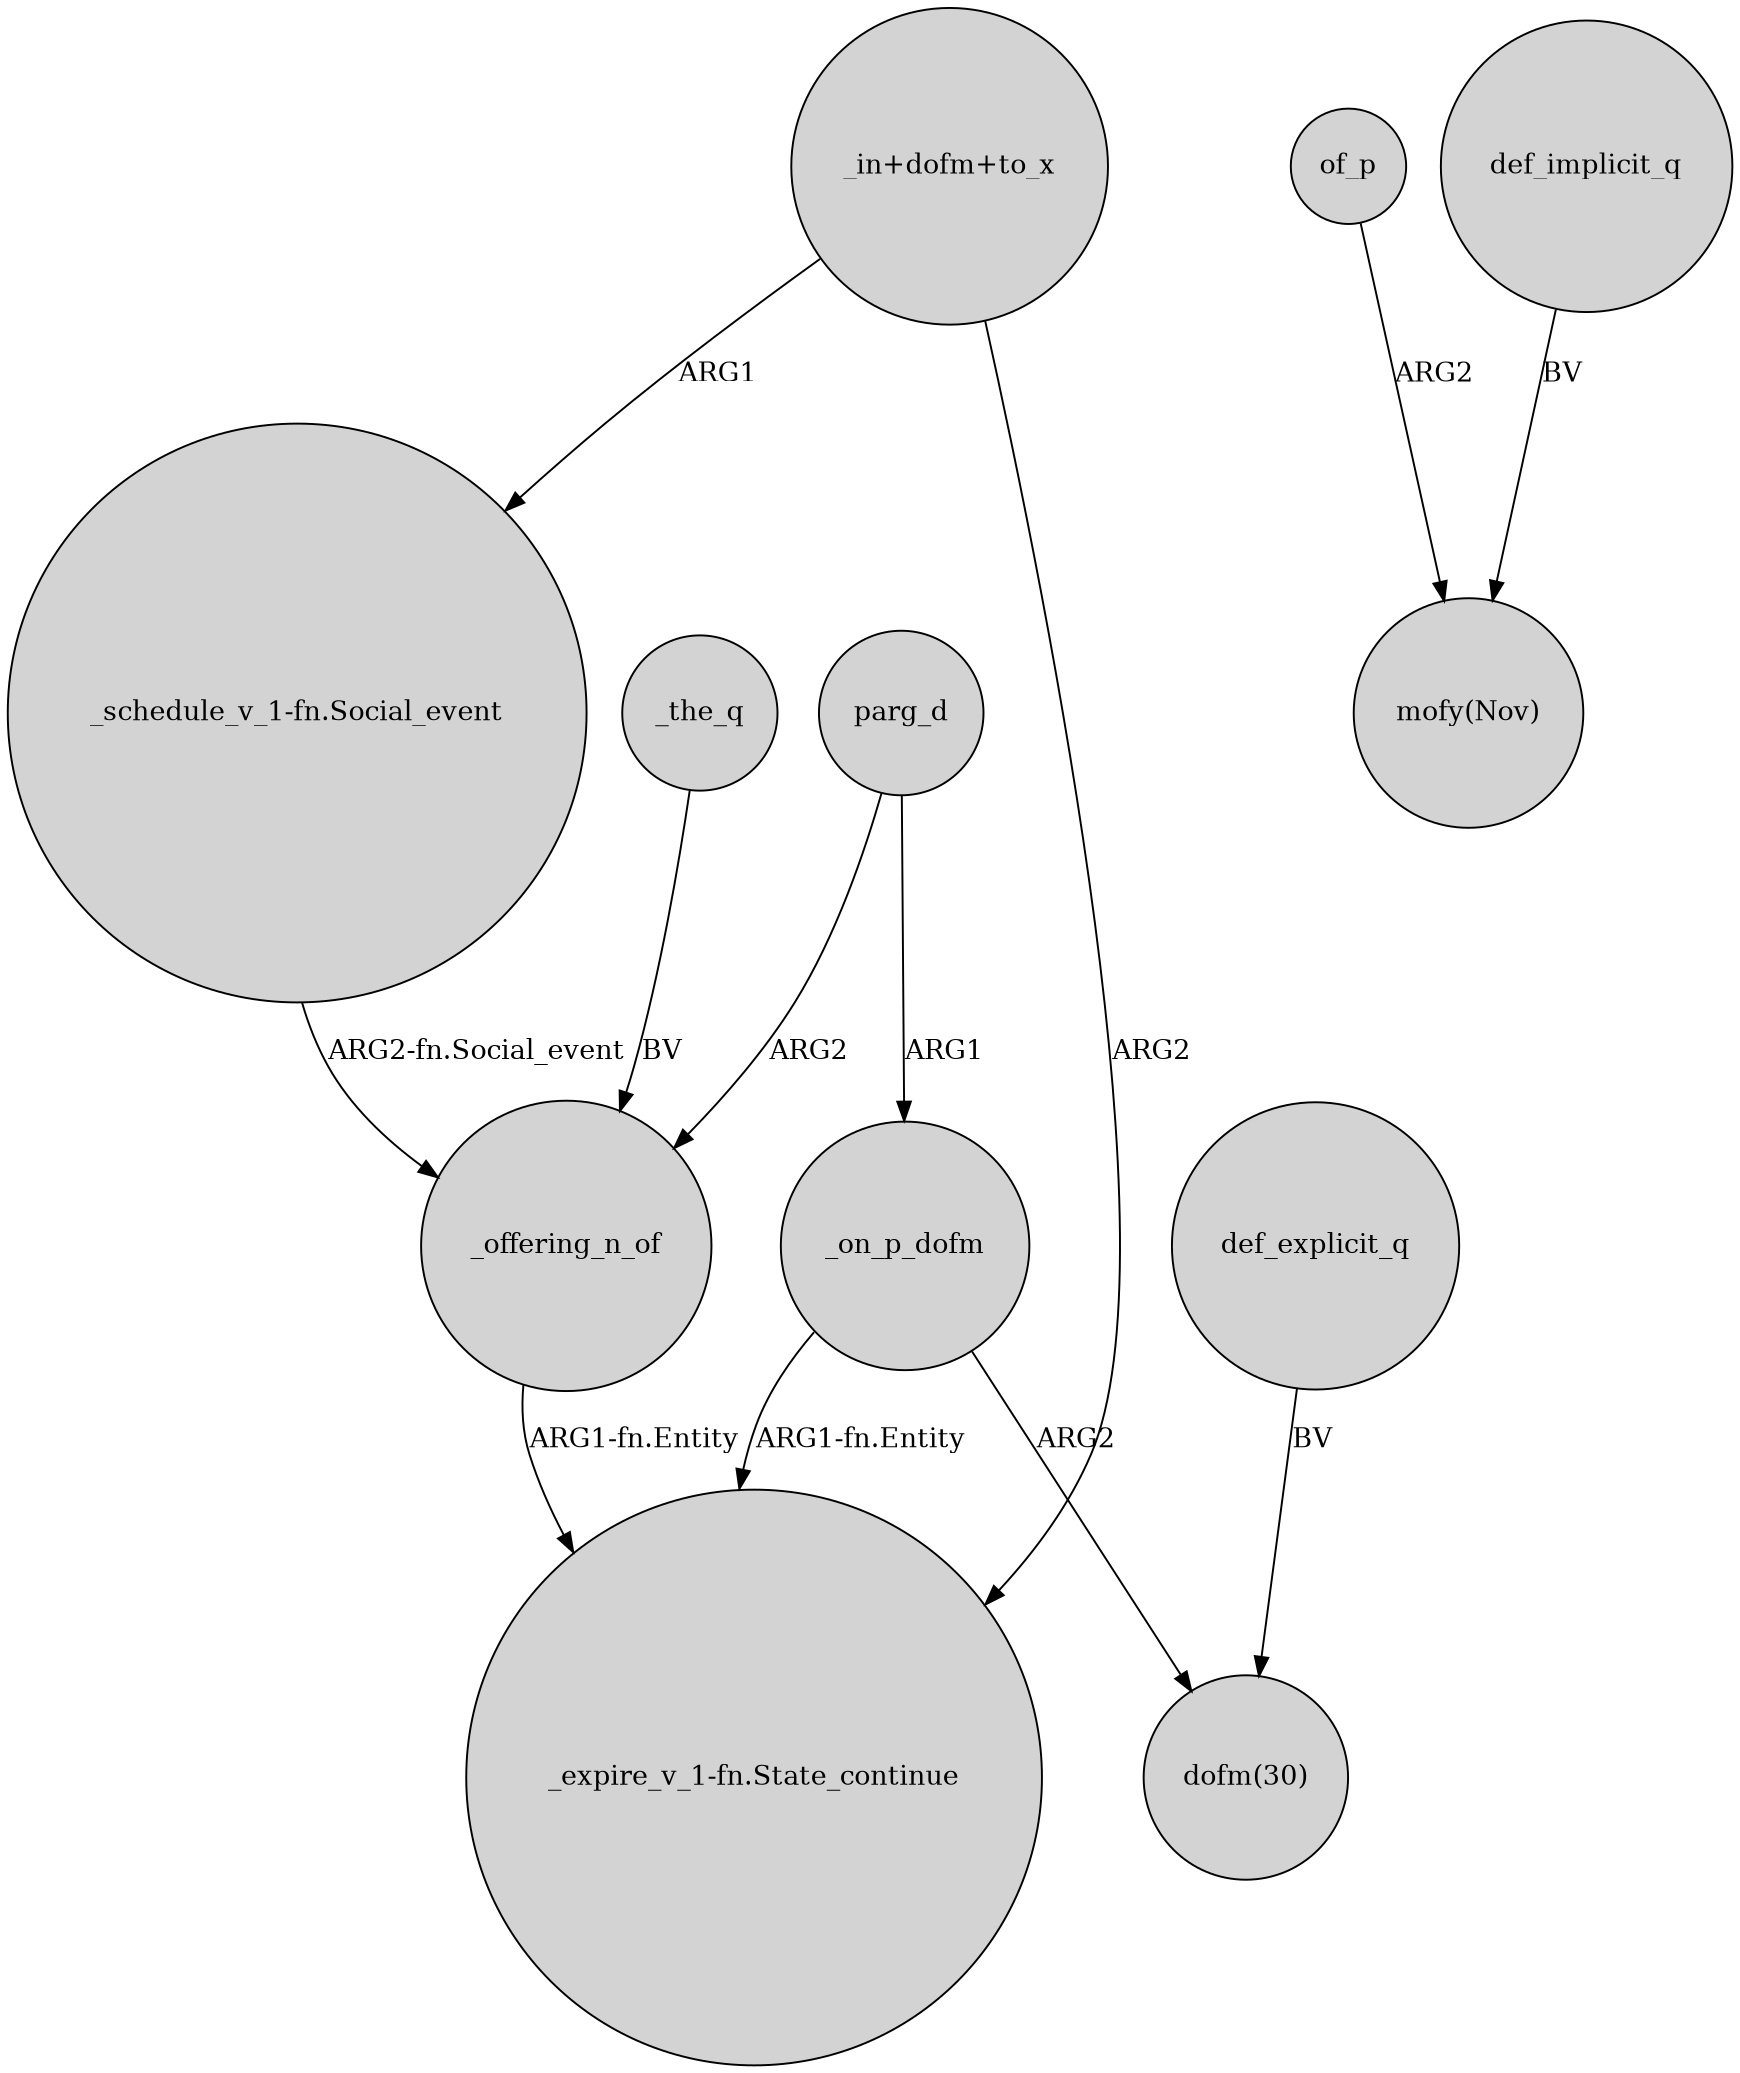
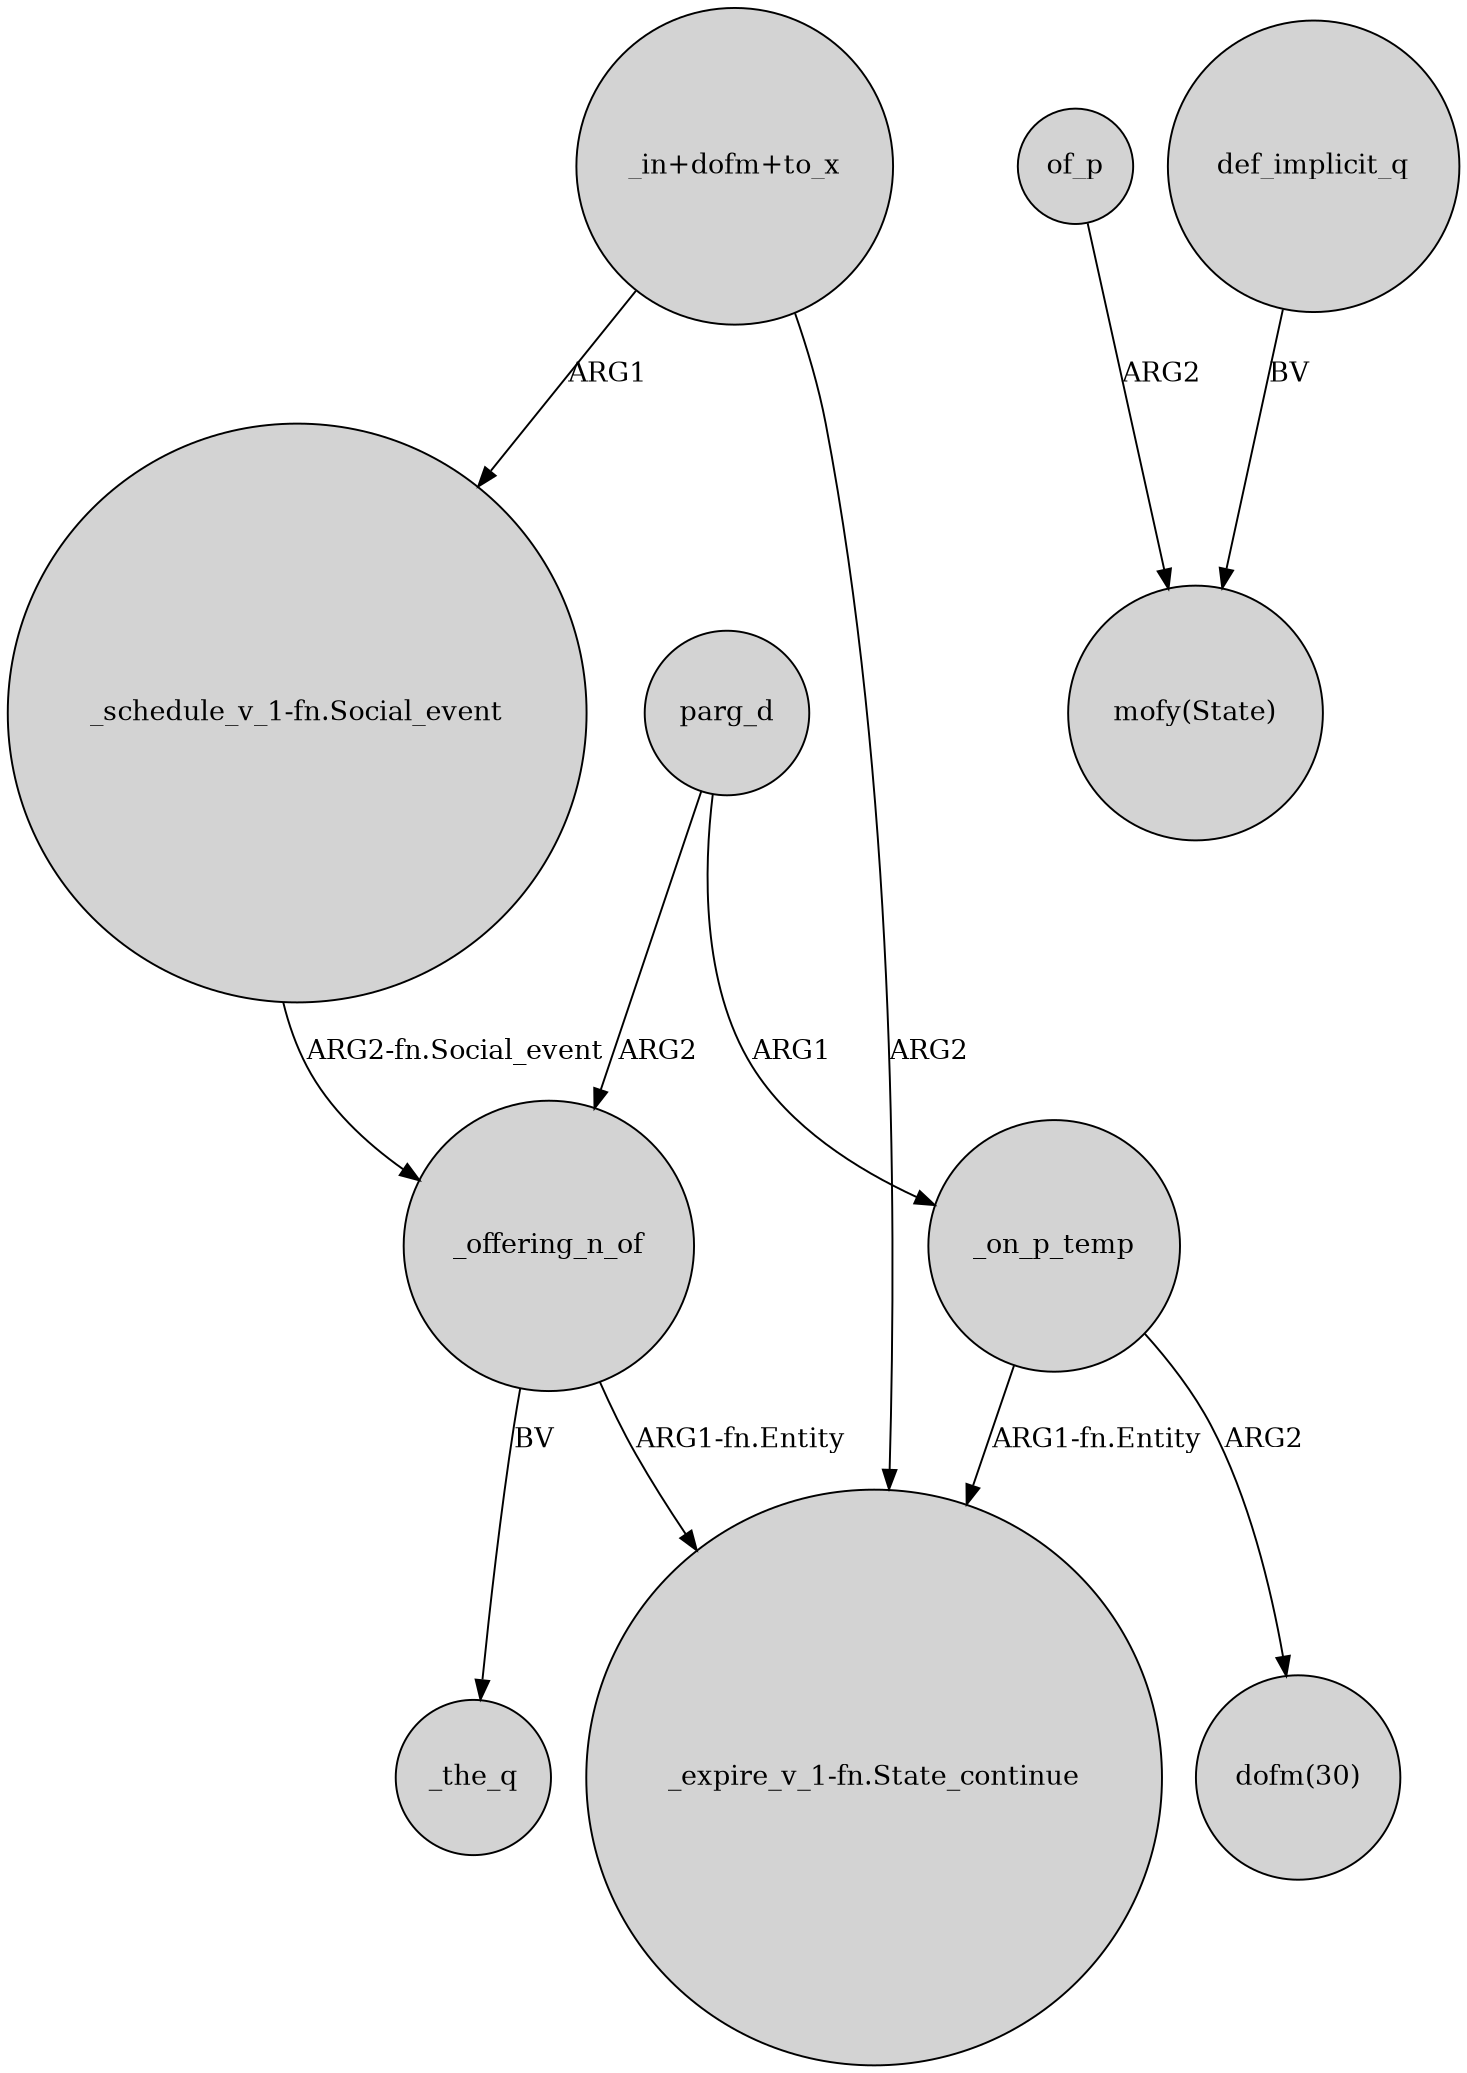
(1469, 713) -> (1196, 713)
(663, 942) -> (499, 1534)
(905, 1246) -> (1054, 1246)
(1316, 1246) -> none
